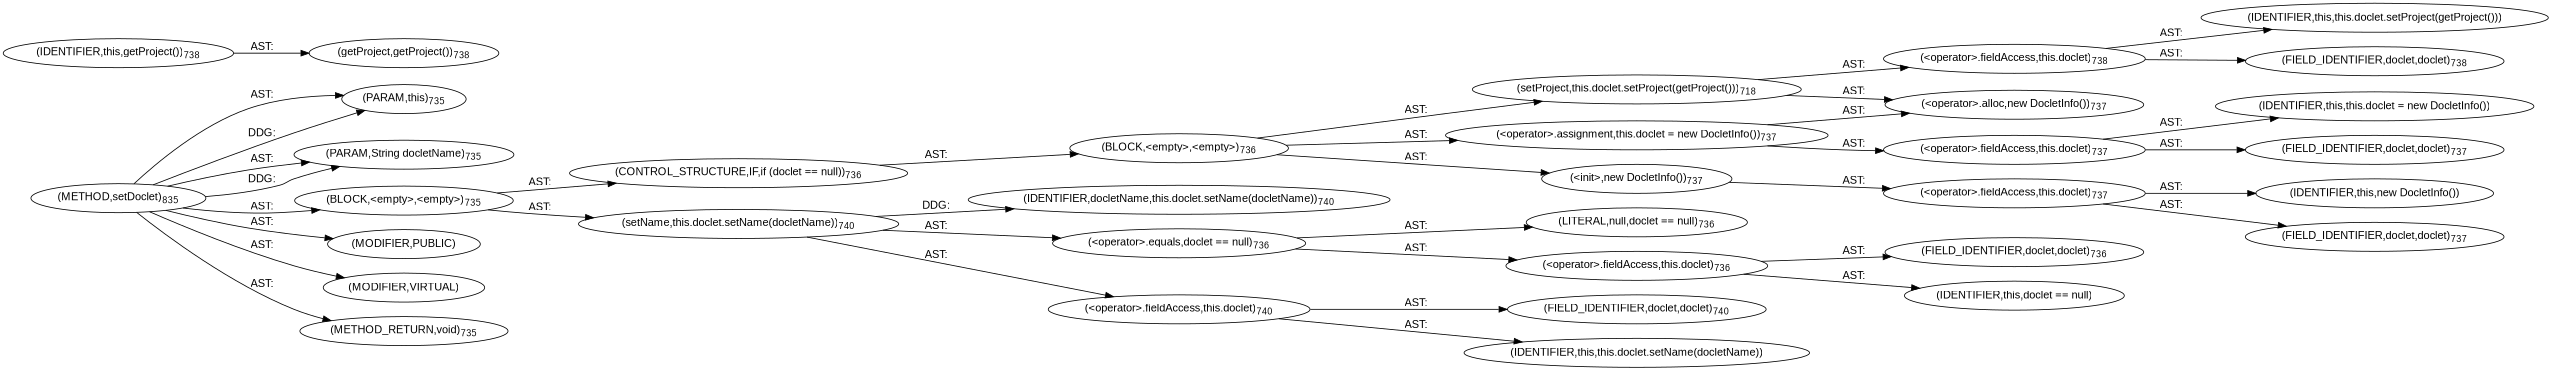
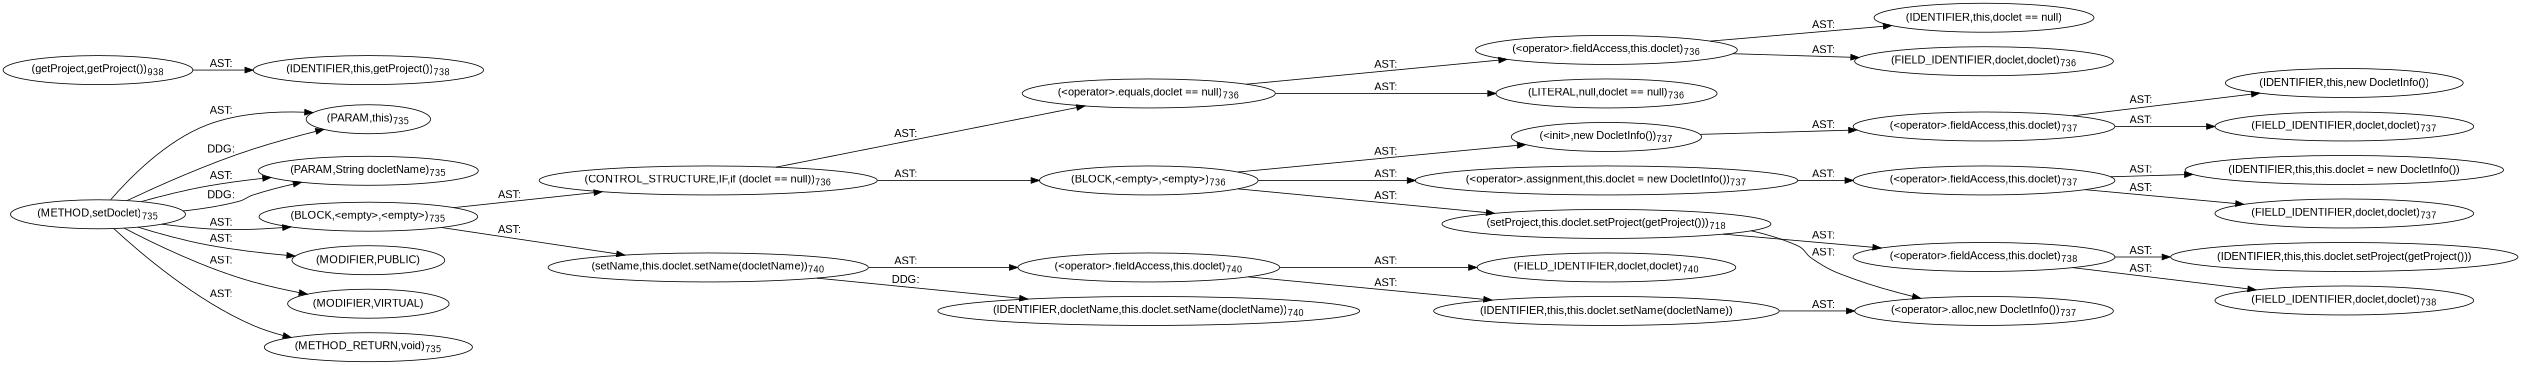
(462, 52) -> (156, 69)
(267, 53) -> (219, 70)
(1834, 119) -> (1813, 311)
(171, 197) -> (150, 213)
(968, 234) -> (926, 137)
